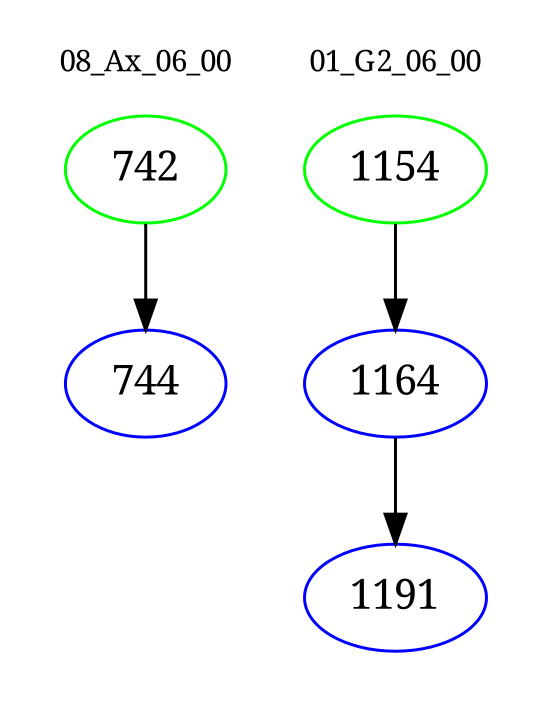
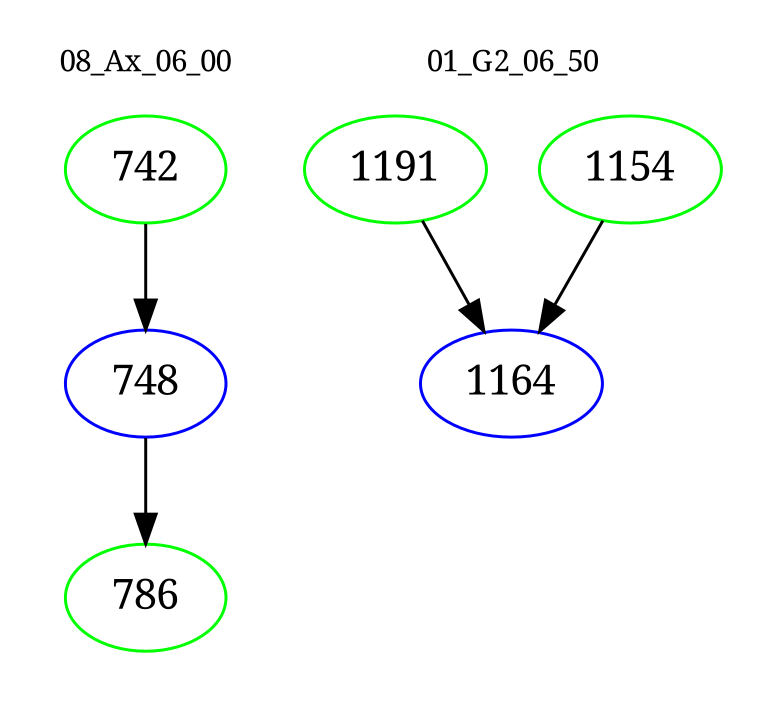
(395, 64) -> (513, 64)
(146, 384) -> (146, 384)
(395, 476) -> (446, 263)
none -> (146, 598)
(395, 598) -> (395, 169)
